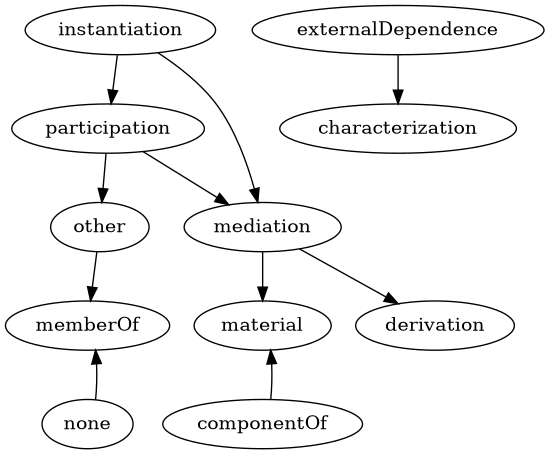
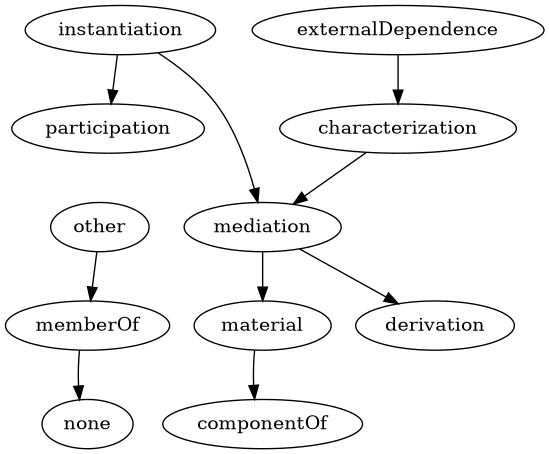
(105, 171) -> none
(180, 175) -> (335, 174)
(97, 382) -> (78, 368)
(272, 382) -> (254, 368)
